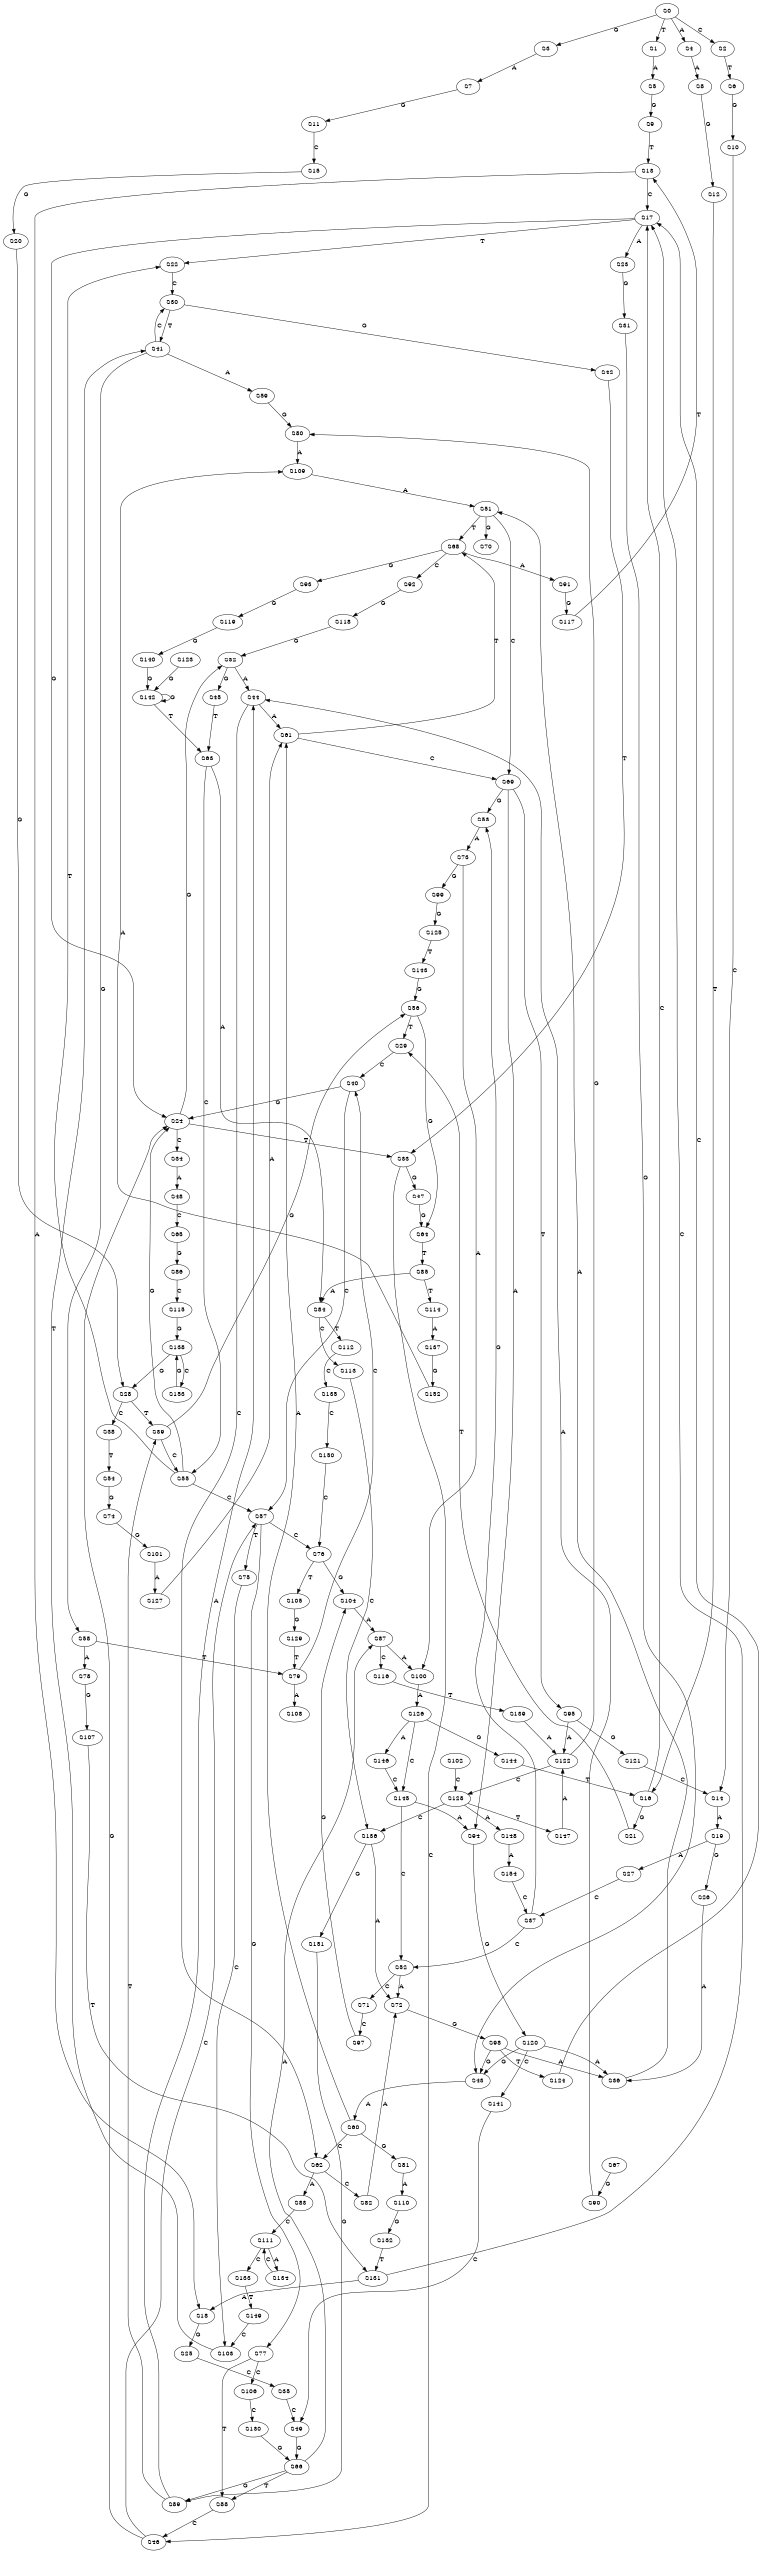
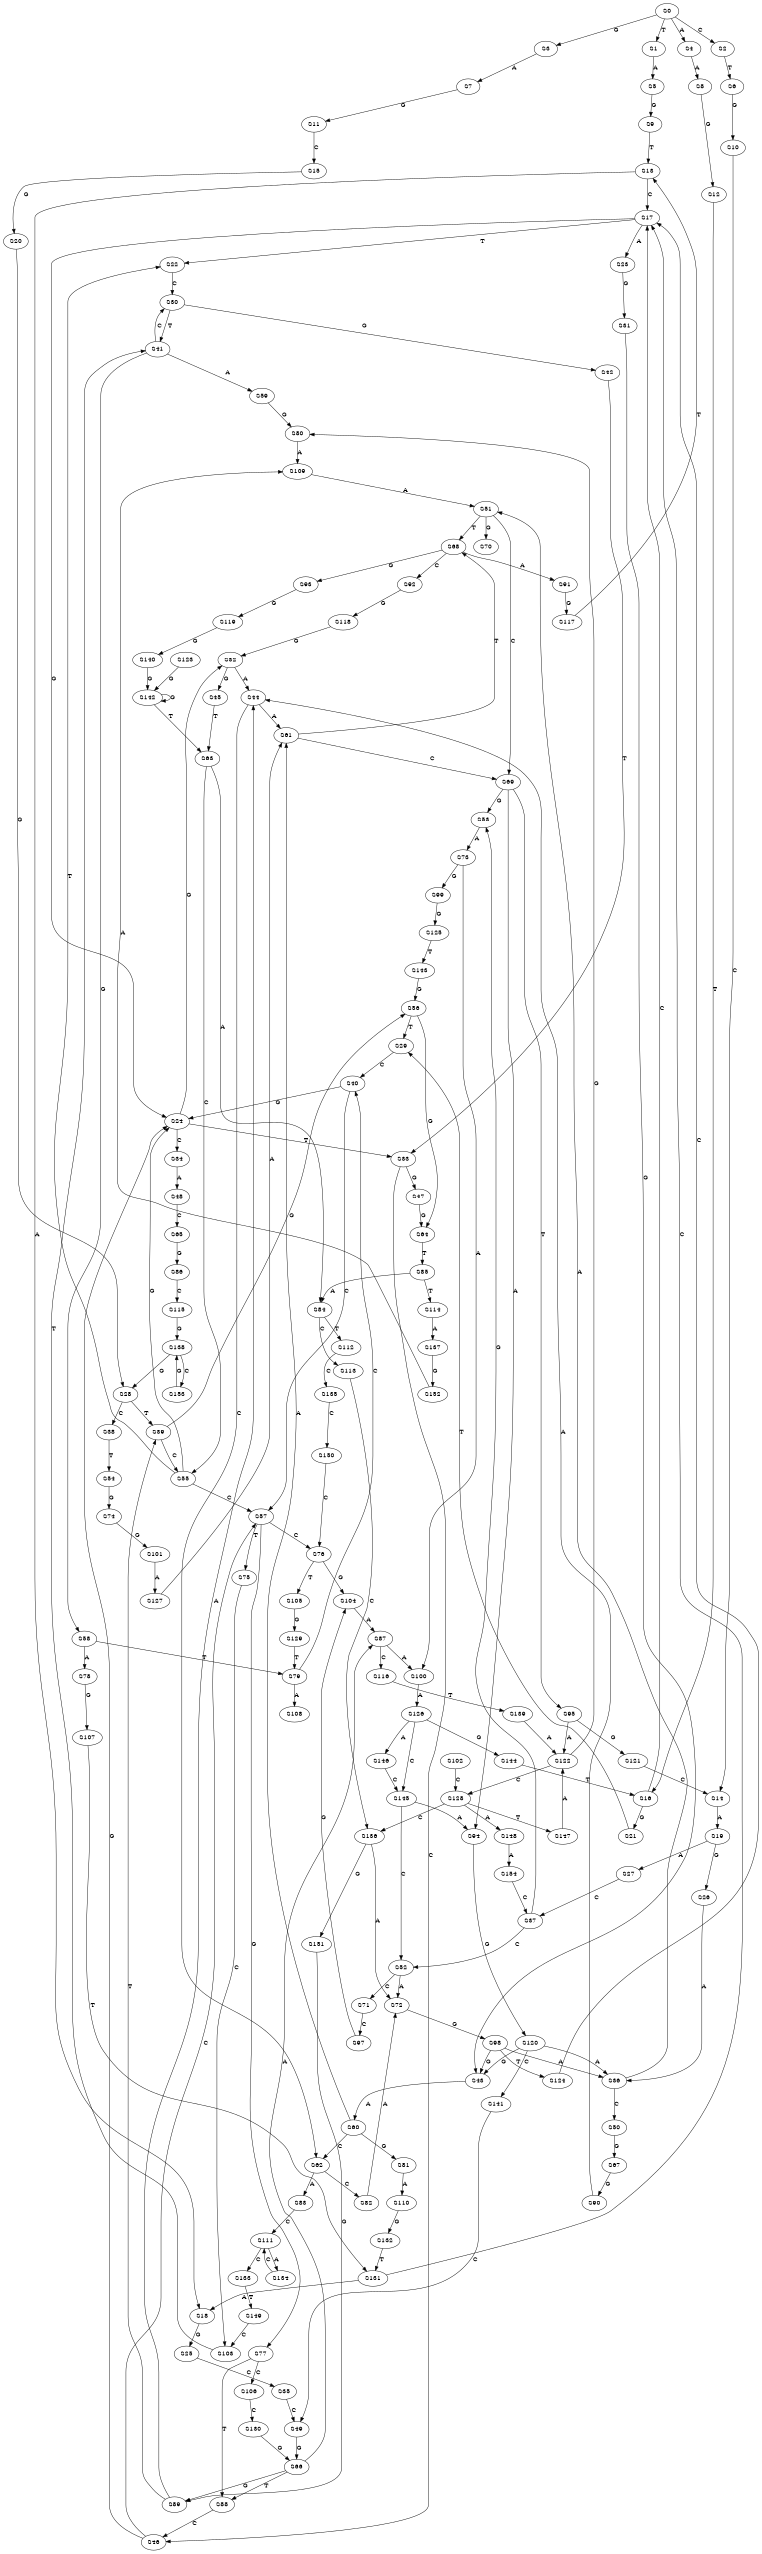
none -> (614, 2128)
